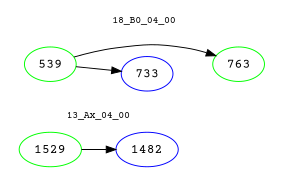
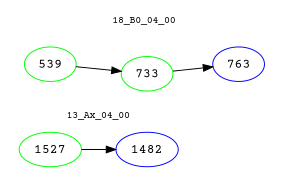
(140, 45) -> (188, 70)
(239, 64) -> (239, 64)
(147, 74) -> (147, 74)
(50, 150) -> (50, 150)
